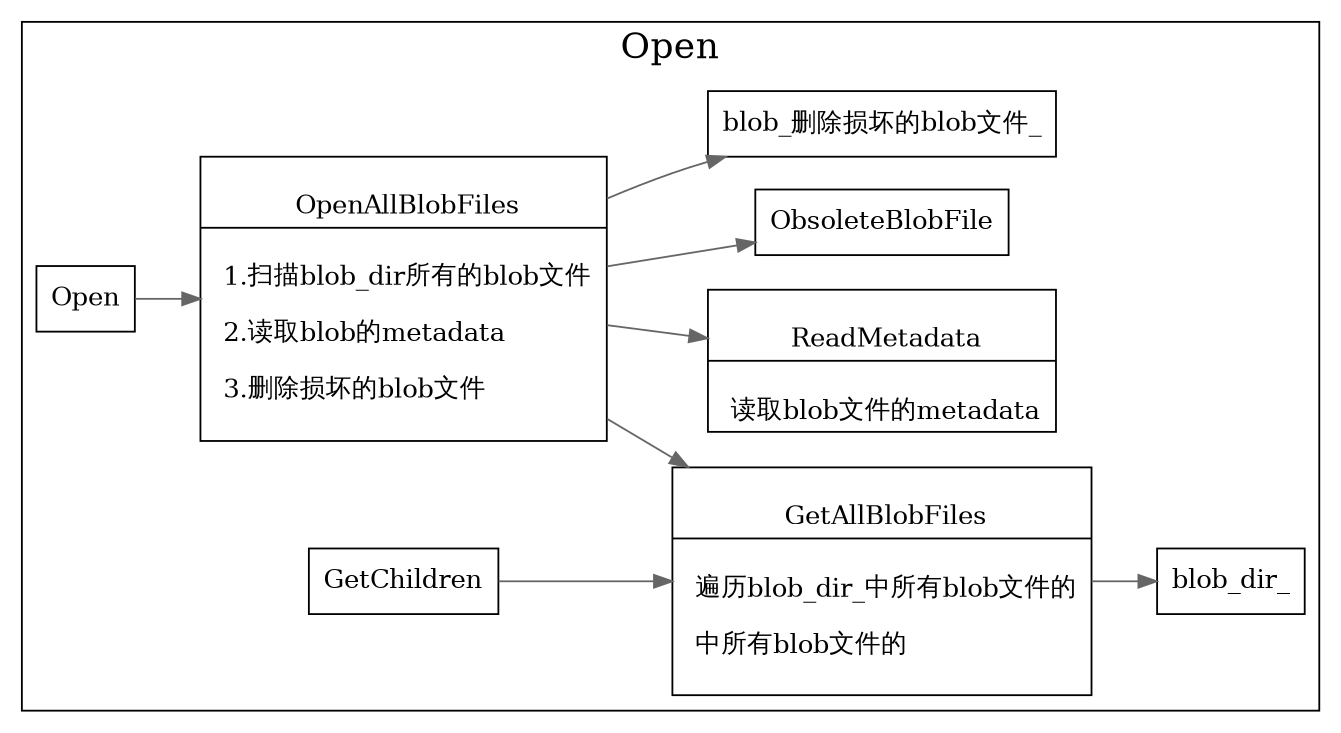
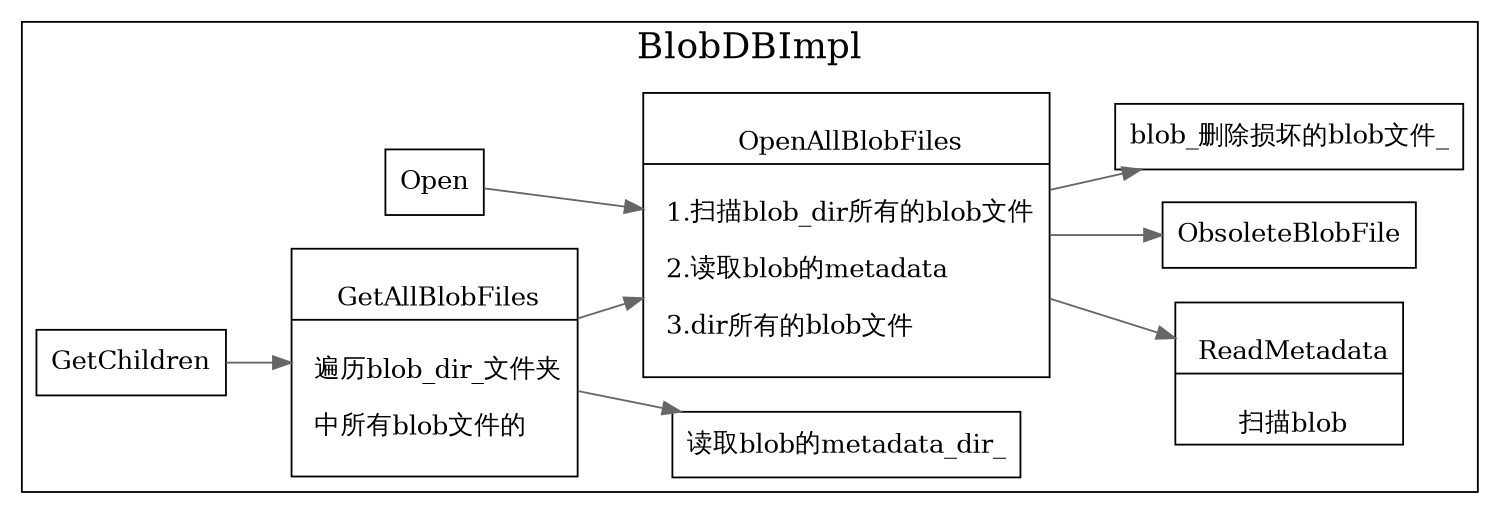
(671, 49) -> (750, 49)
(351, 390) -> (786, 326)
(882, 410) -> (1289, 423)
(640, 438) -> (602, 311)
(1231, 581) -> (846, 445)
(882, 588) -> (435, 369)
